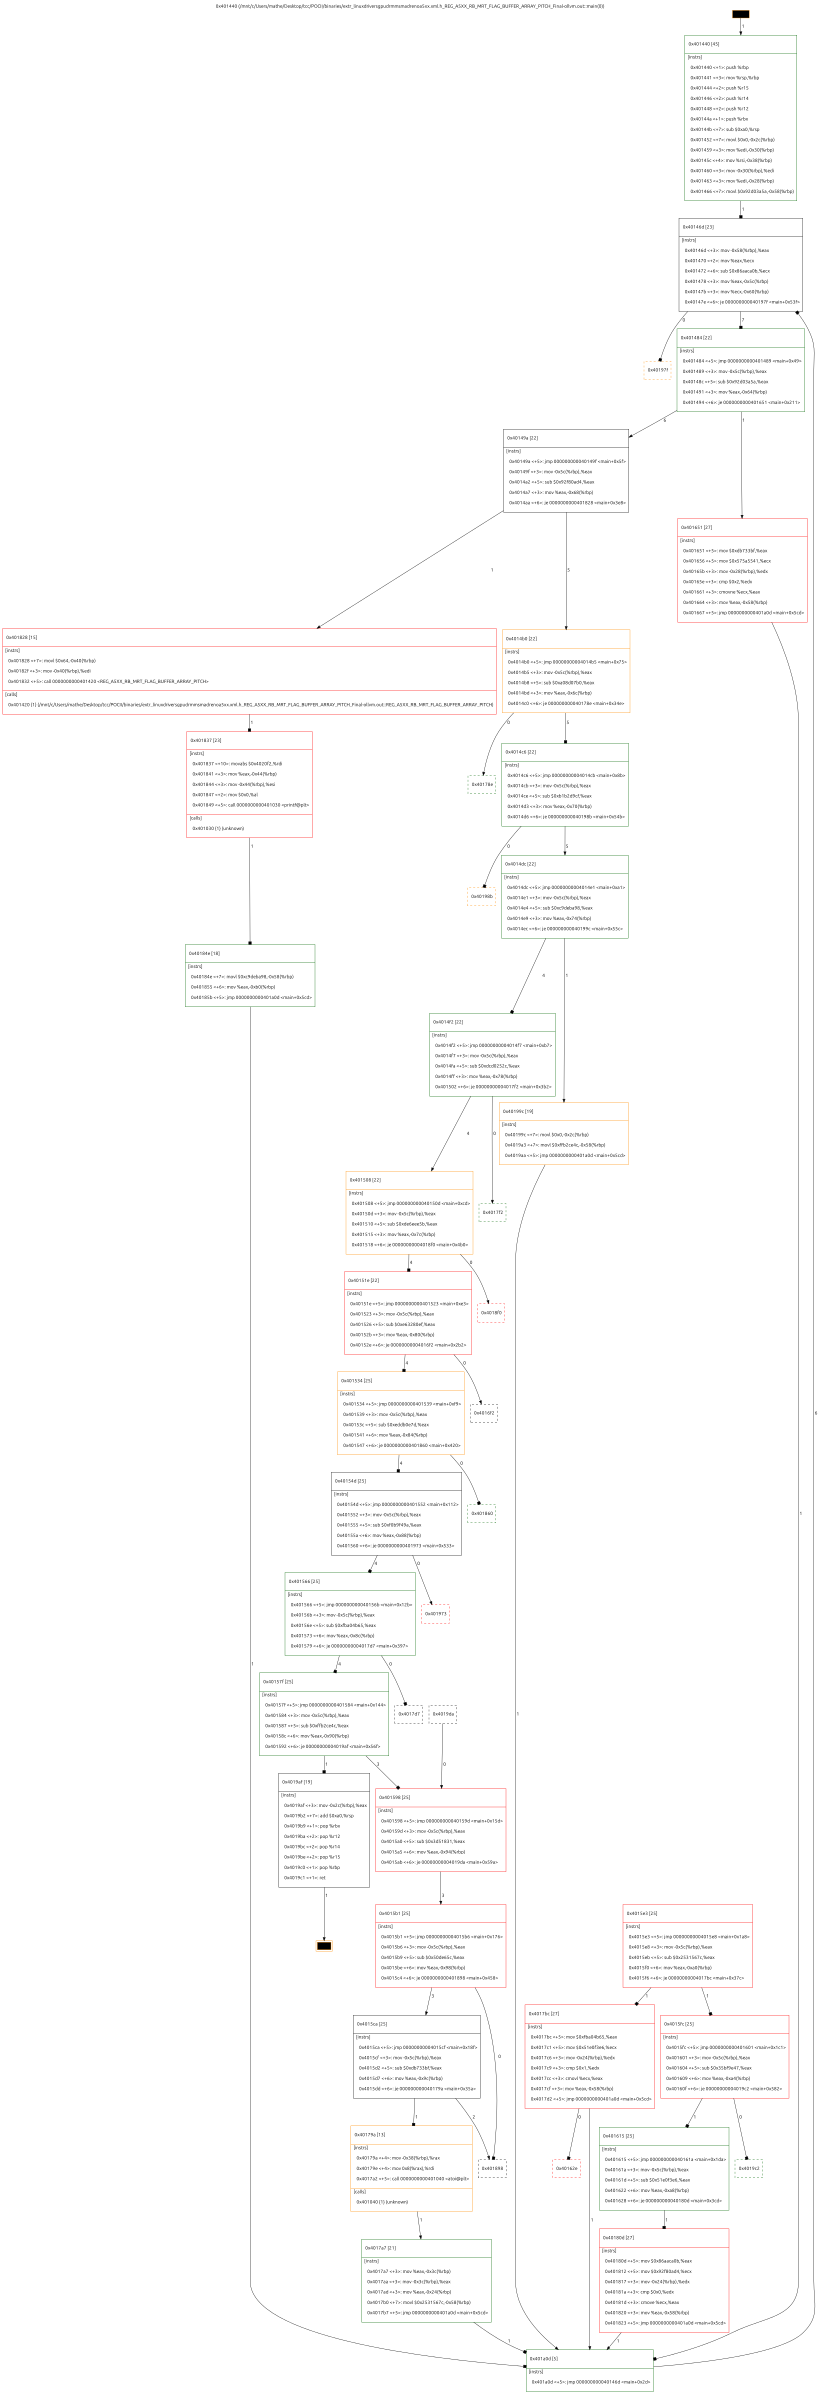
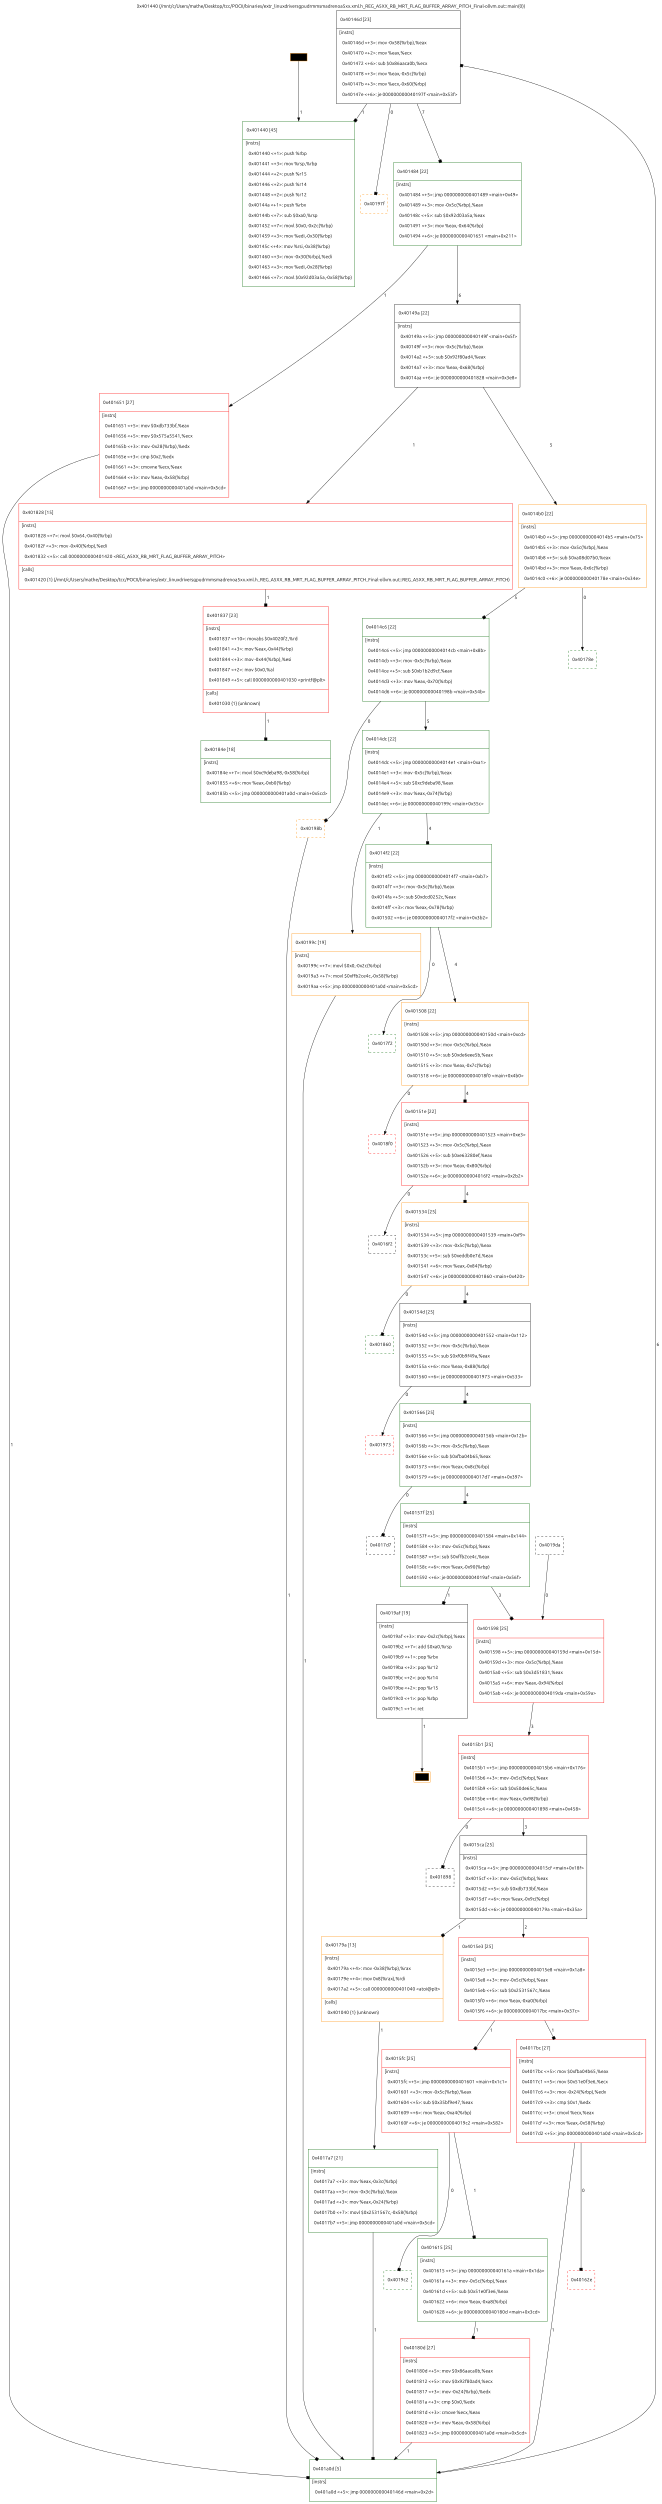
(741, 208) -> (362, 111)
(250, 1793) -> (287, 1652)
(475, 2126) -> (523, 1926)
